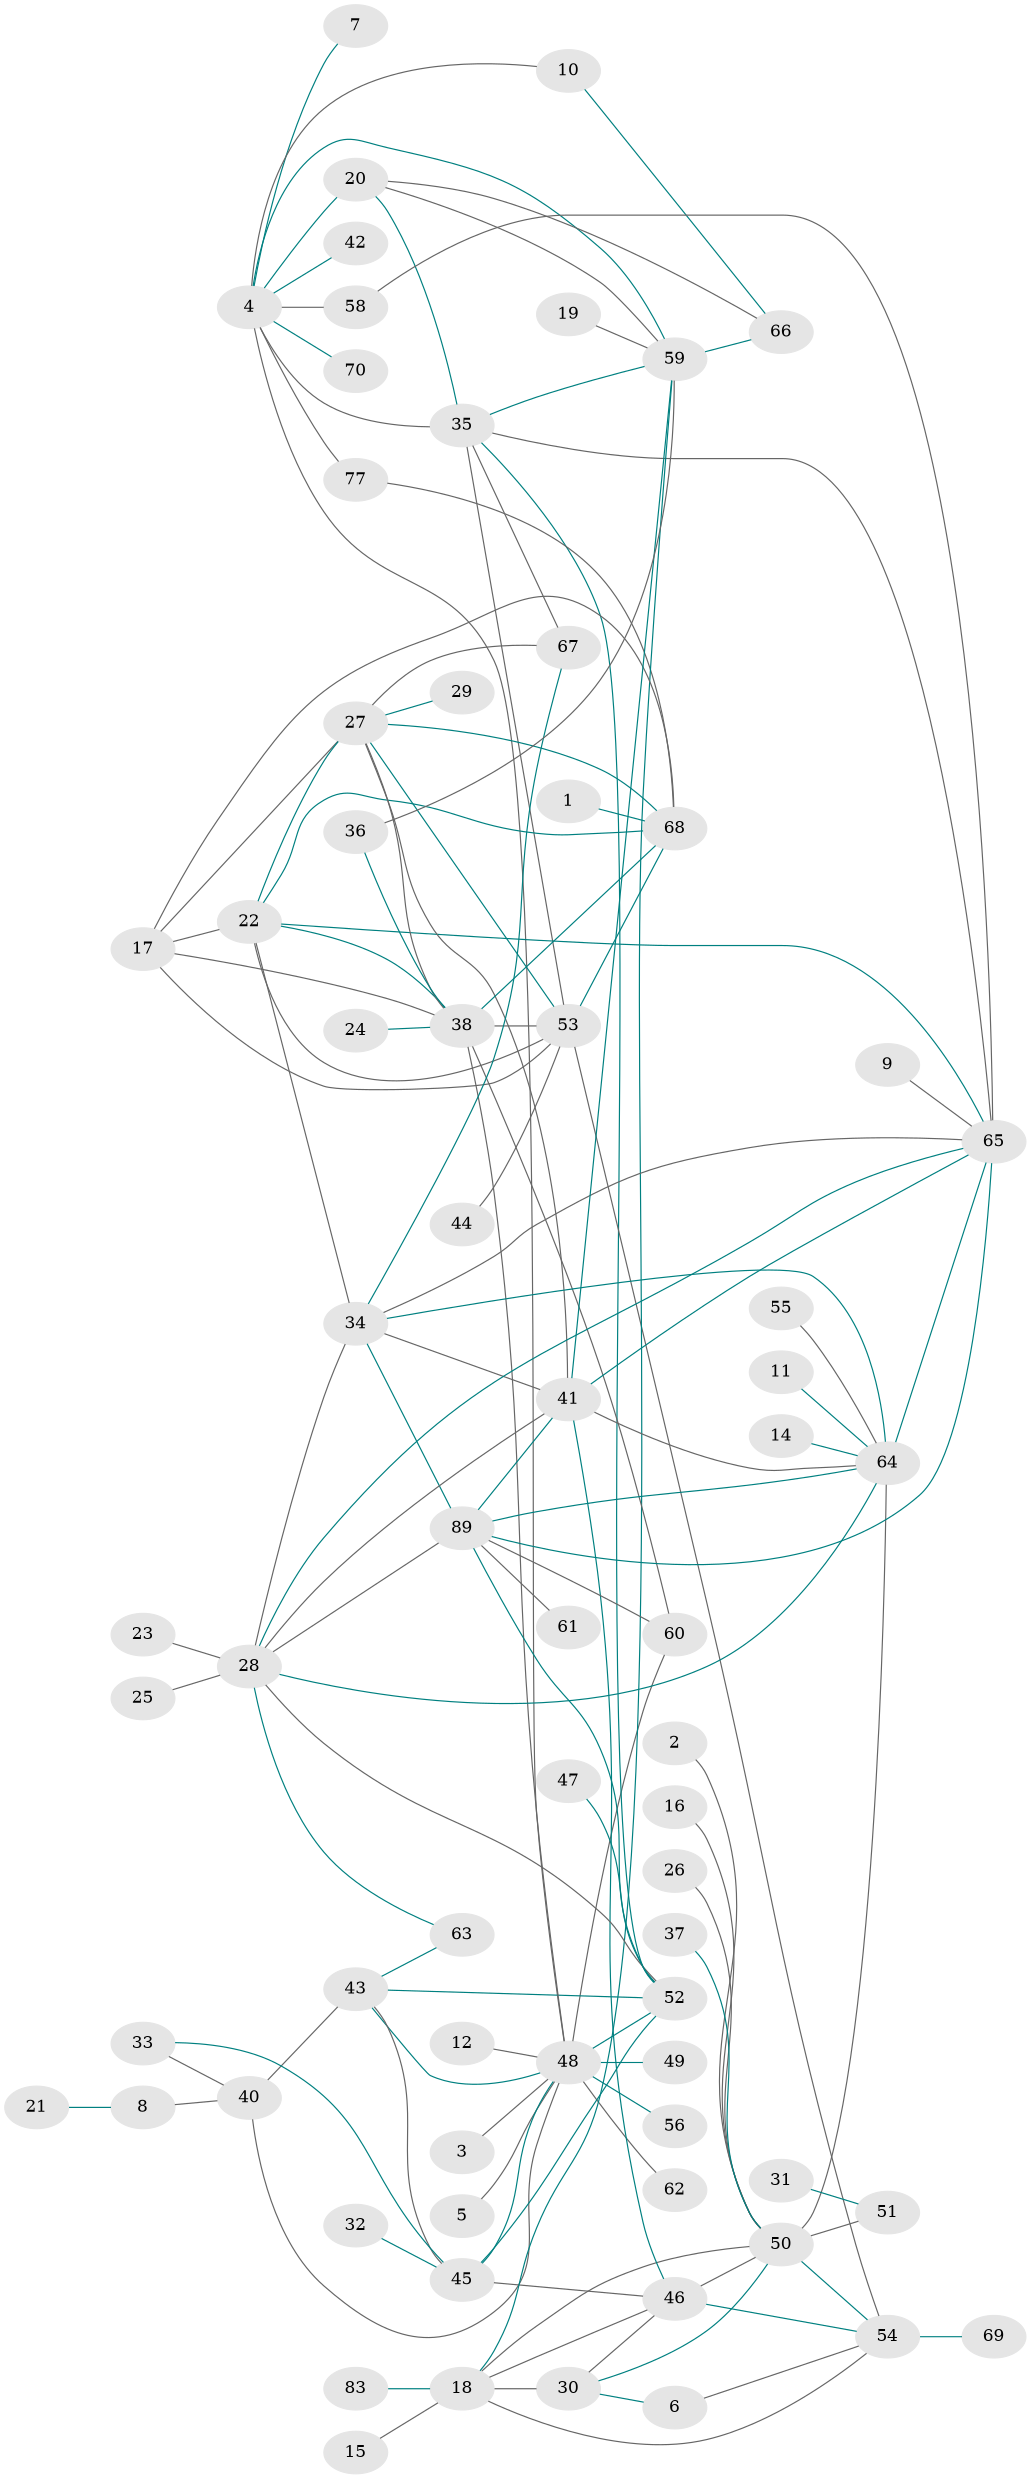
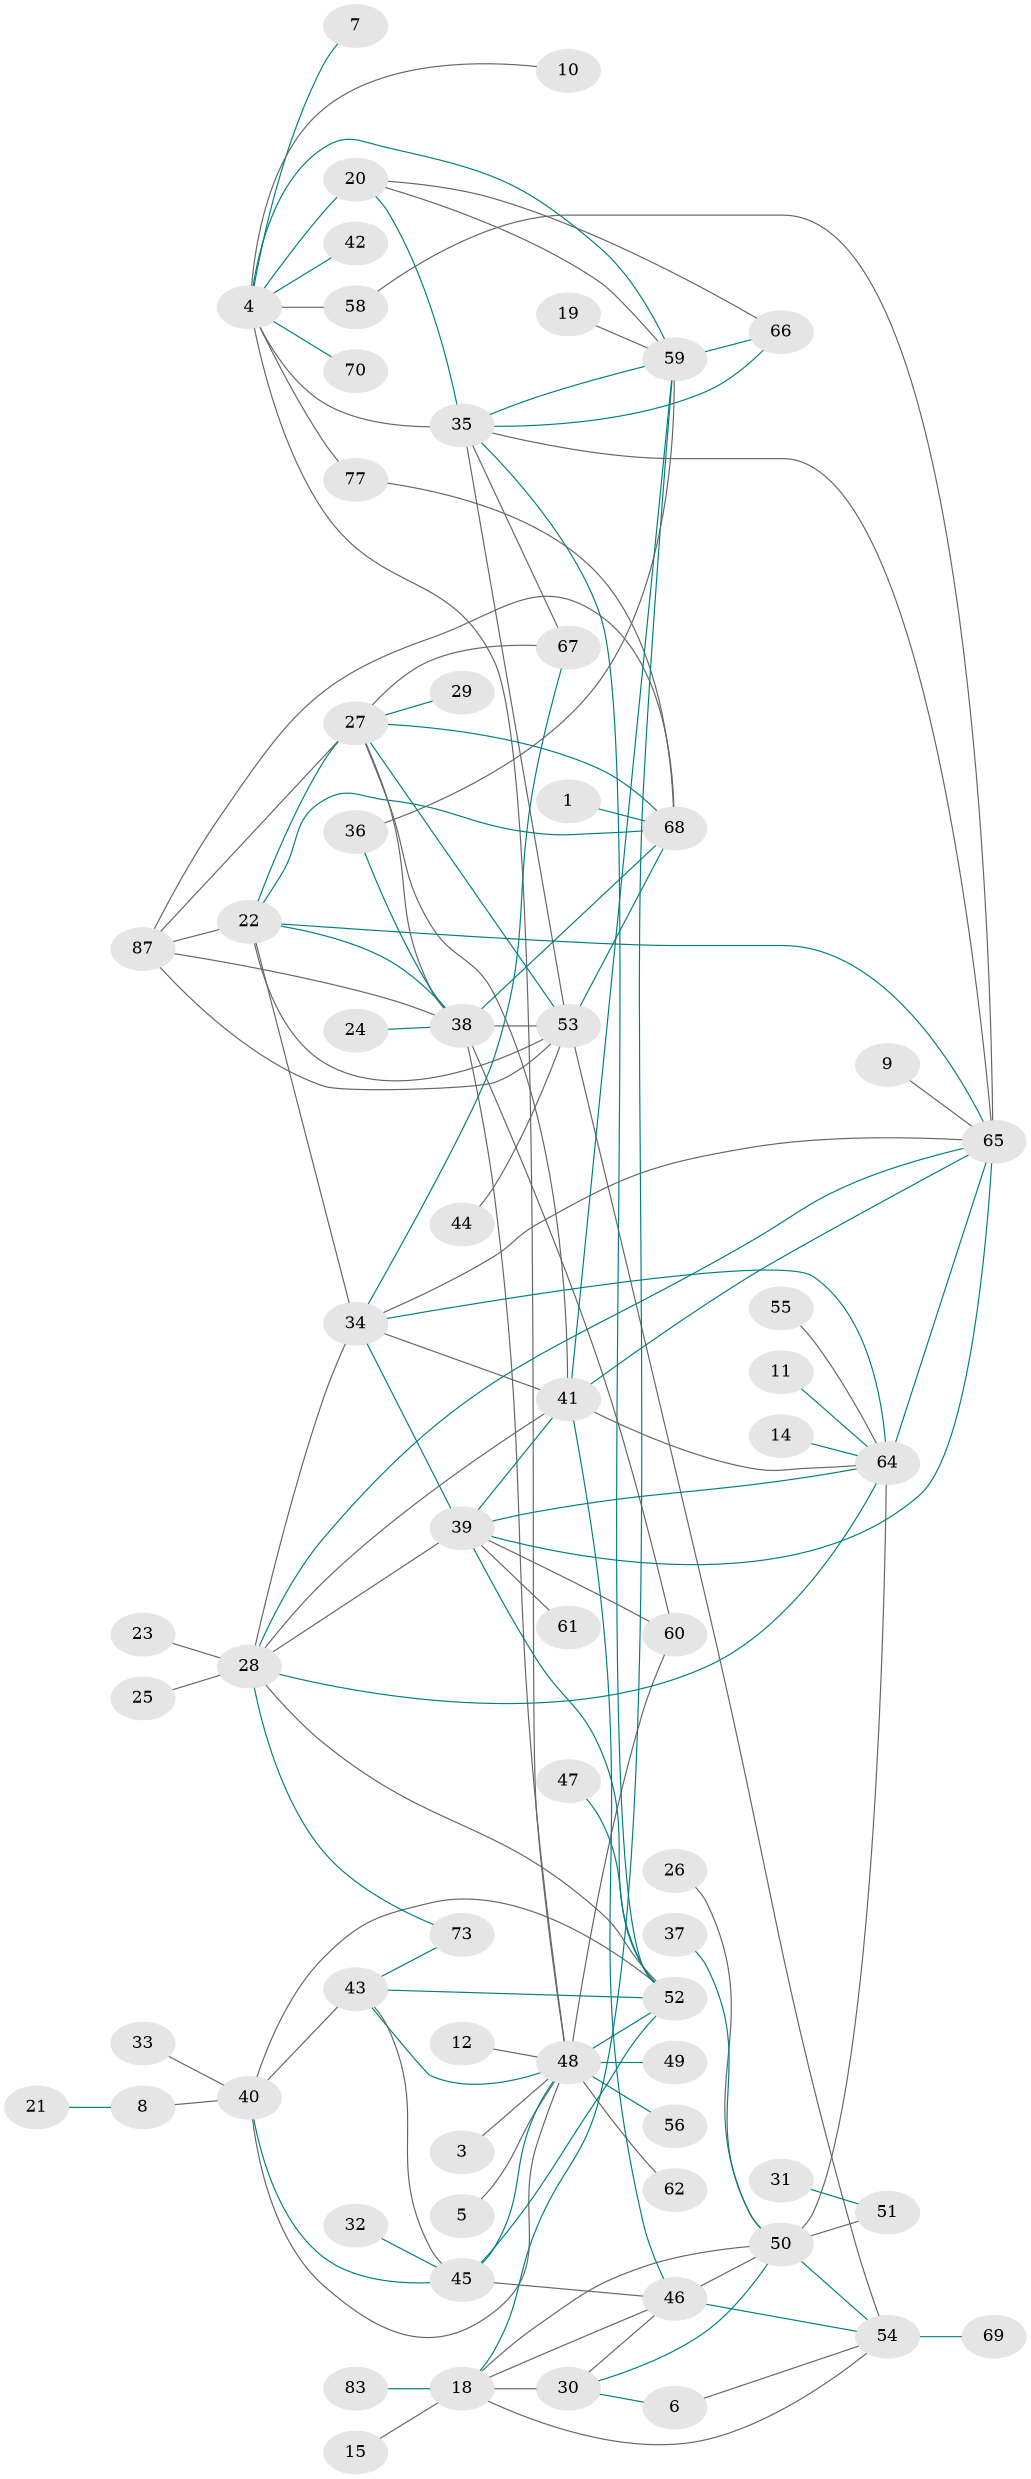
(675, 201) -> (637, 413)
(143, 949) -> (143, 949)
(462, 1528) -> (462, 1528)
(675, 1743) -> none
(675, 1807) -> none
none -> (423, 1905)
(462, 1935) -> (462, 1935)
(339, 2112) -> (307, 2241)
